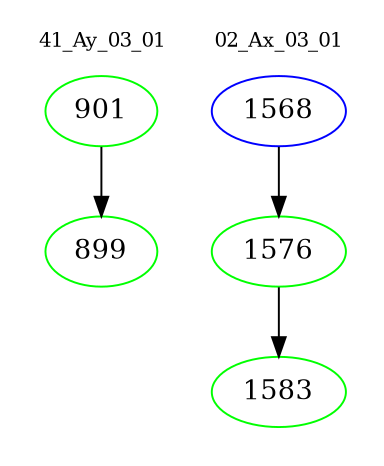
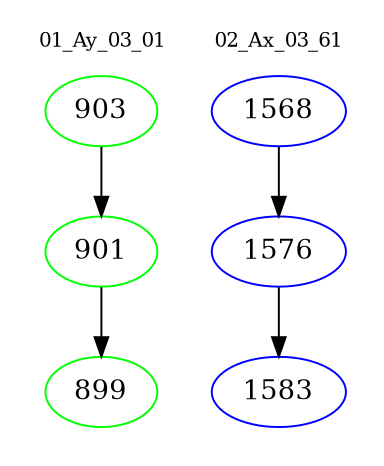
(102, 42) -> (102, 42)
(279, 42) -> (279, 42)
none -> (101, 111)
(279, 252) -> (279, 252)
(279, 392) -> (279, 392)
